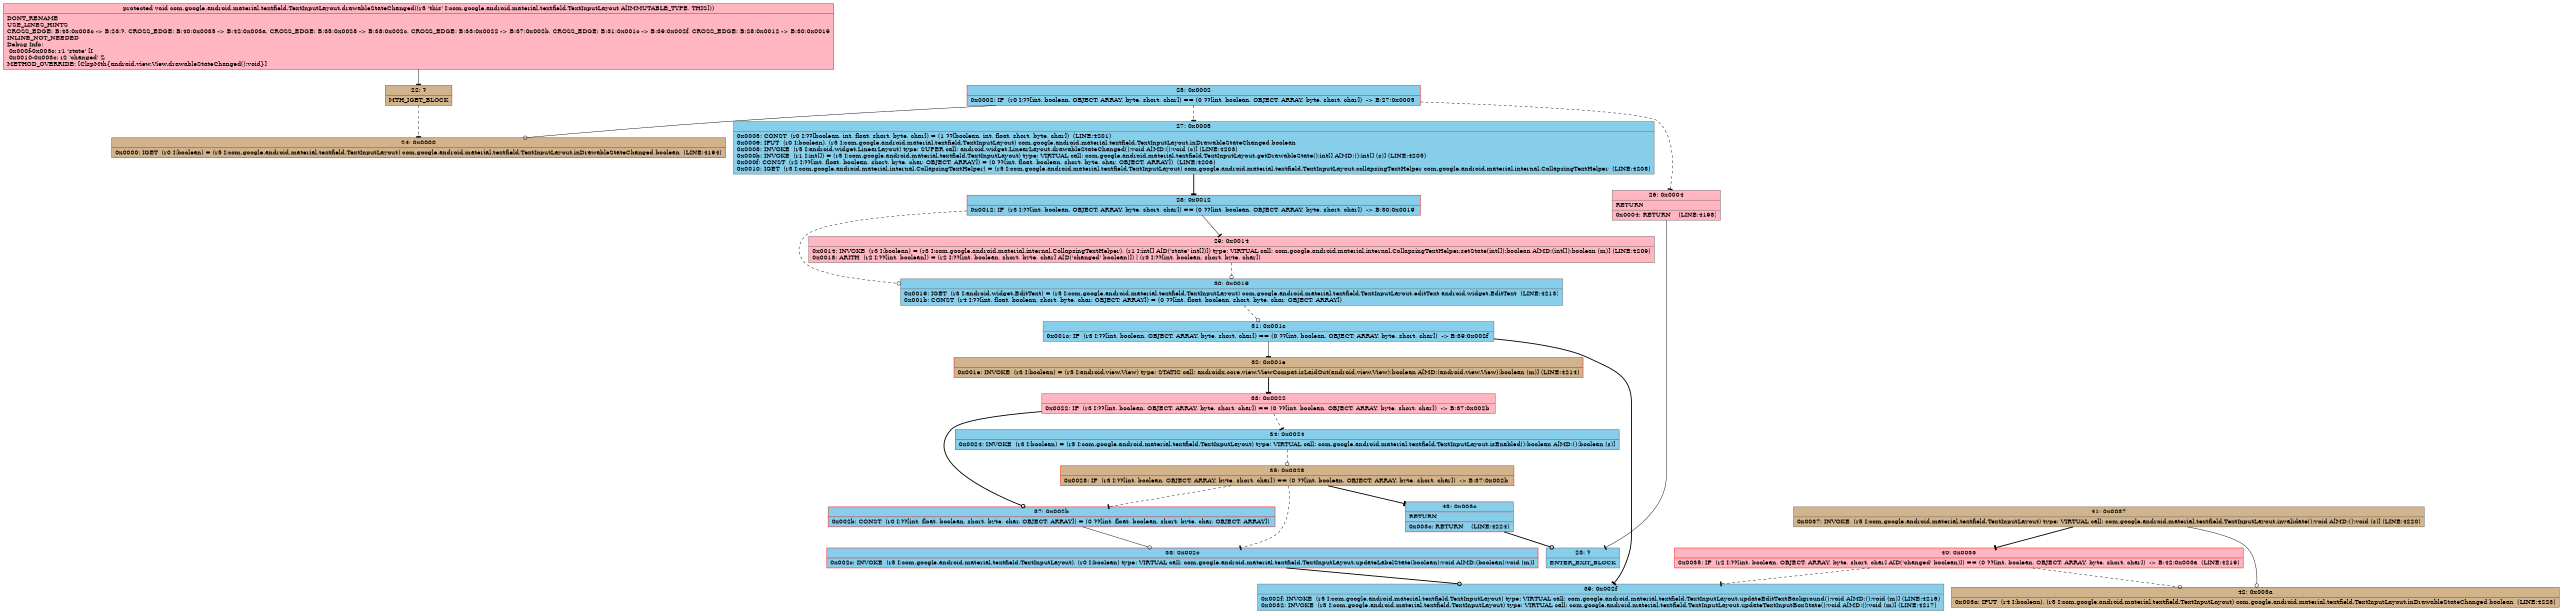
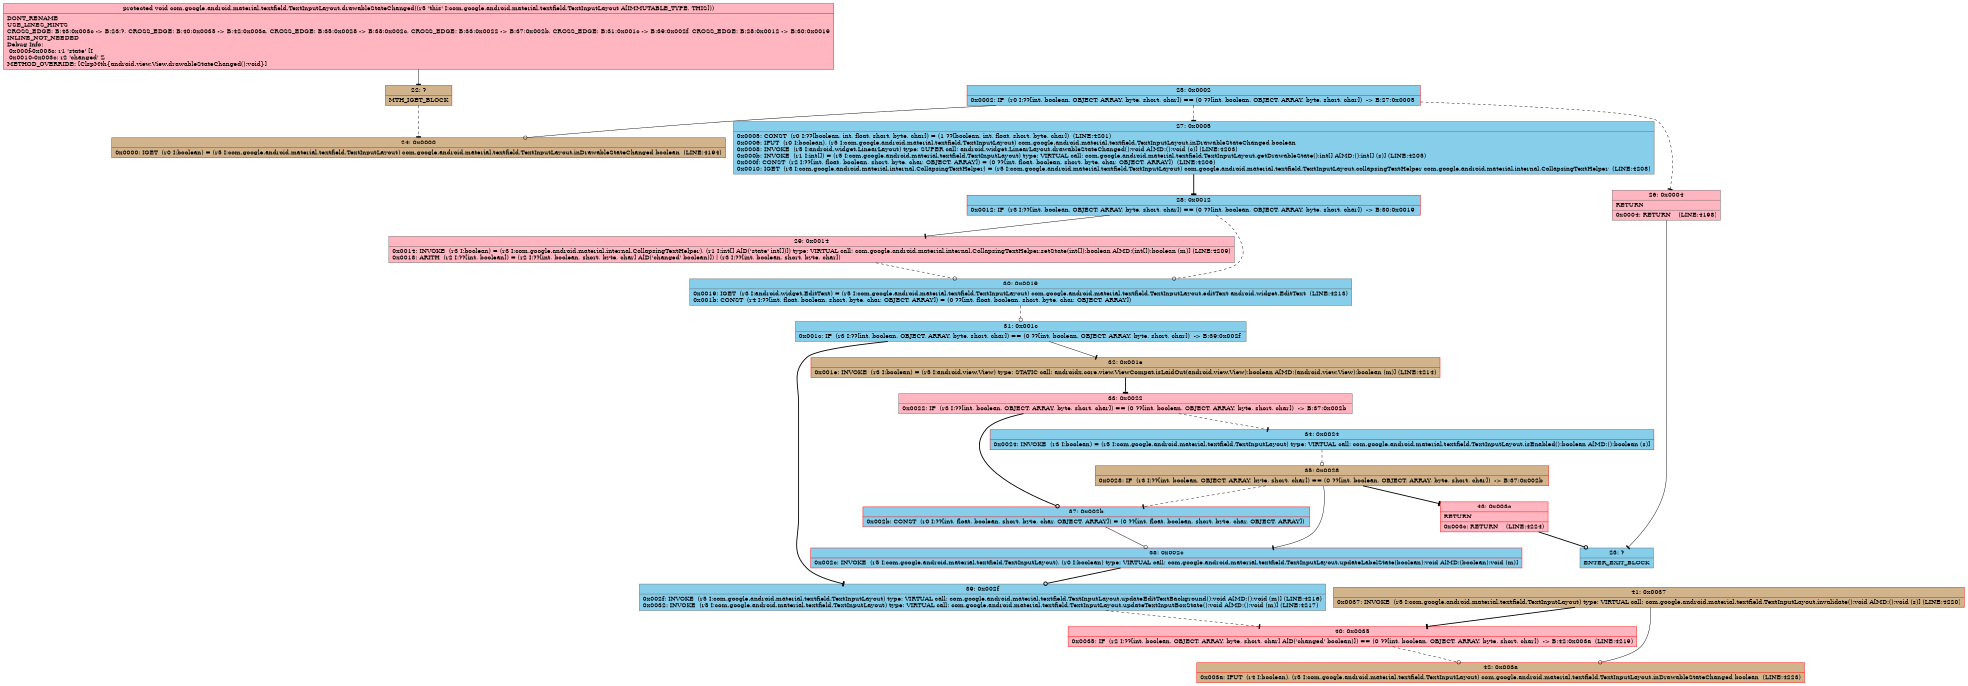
(1459, 517) -> (1494, 517)
(2109, 517) -> (1649, 597)
(1281, 529) -> (1316, 530)
(1796, 576) -> (1182, 618)
